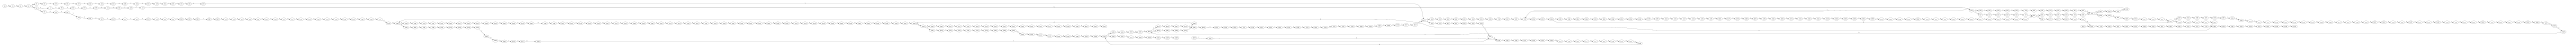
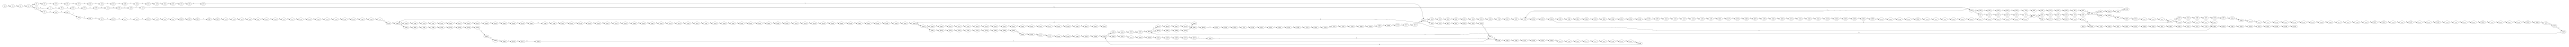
none -> (1185, 38)
